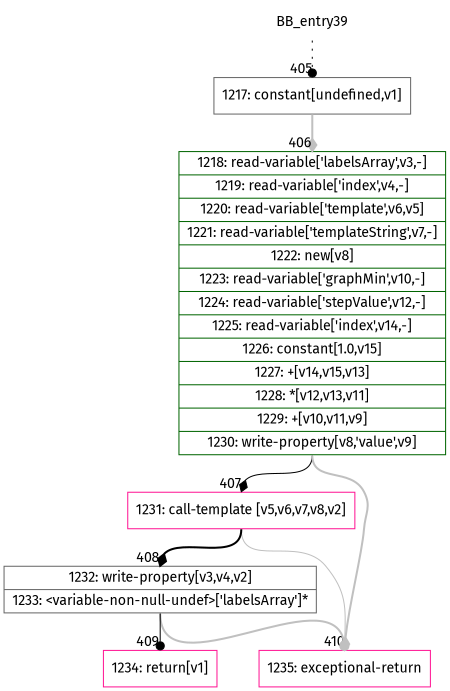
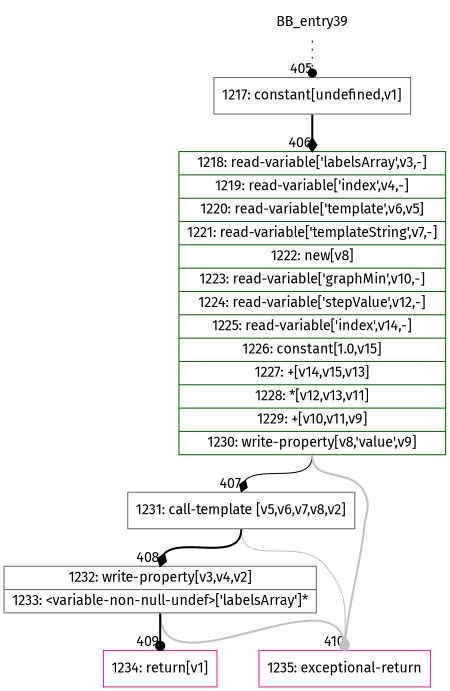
(312, 127) -> (312, 127)
(241, 510) -> (241, 510)
(160, 632) -> (160, 632)
